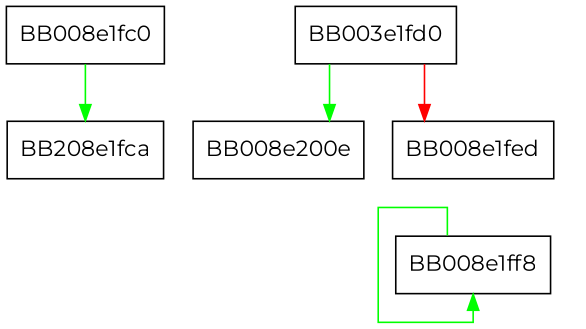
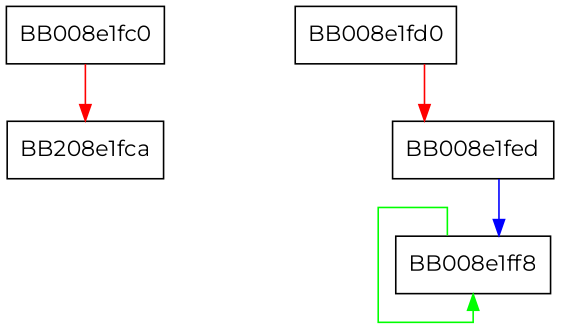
(376, 35) -> (376, 35)
(85, 84) -> (85, 84)
(278, 150) -> none
none -> (499, 199)
